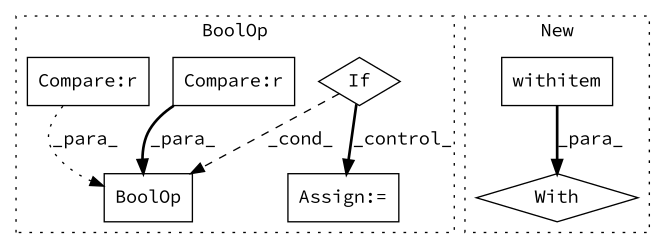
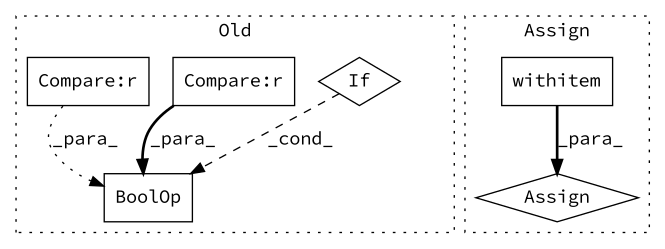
(235, 31) -> (235, 31)
(557, 31) -> (557, 31)
(343, 198) -> none
(557, 198) -> (557, 198)
